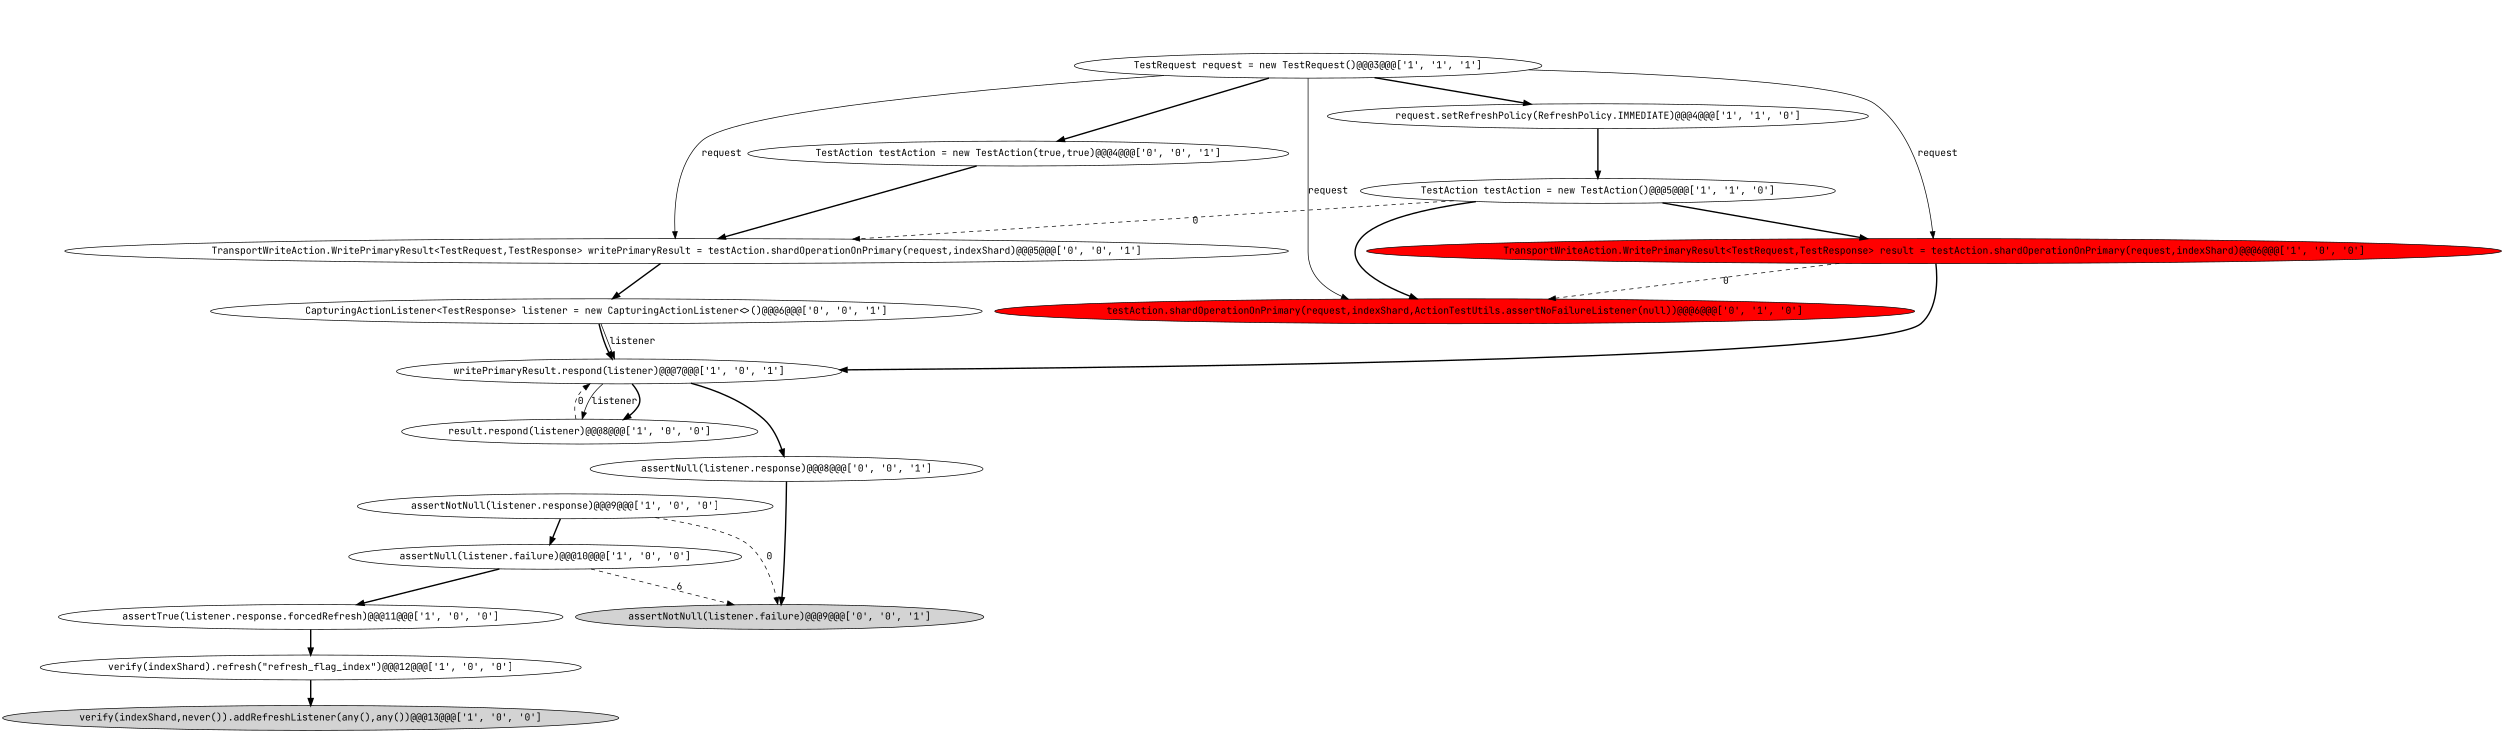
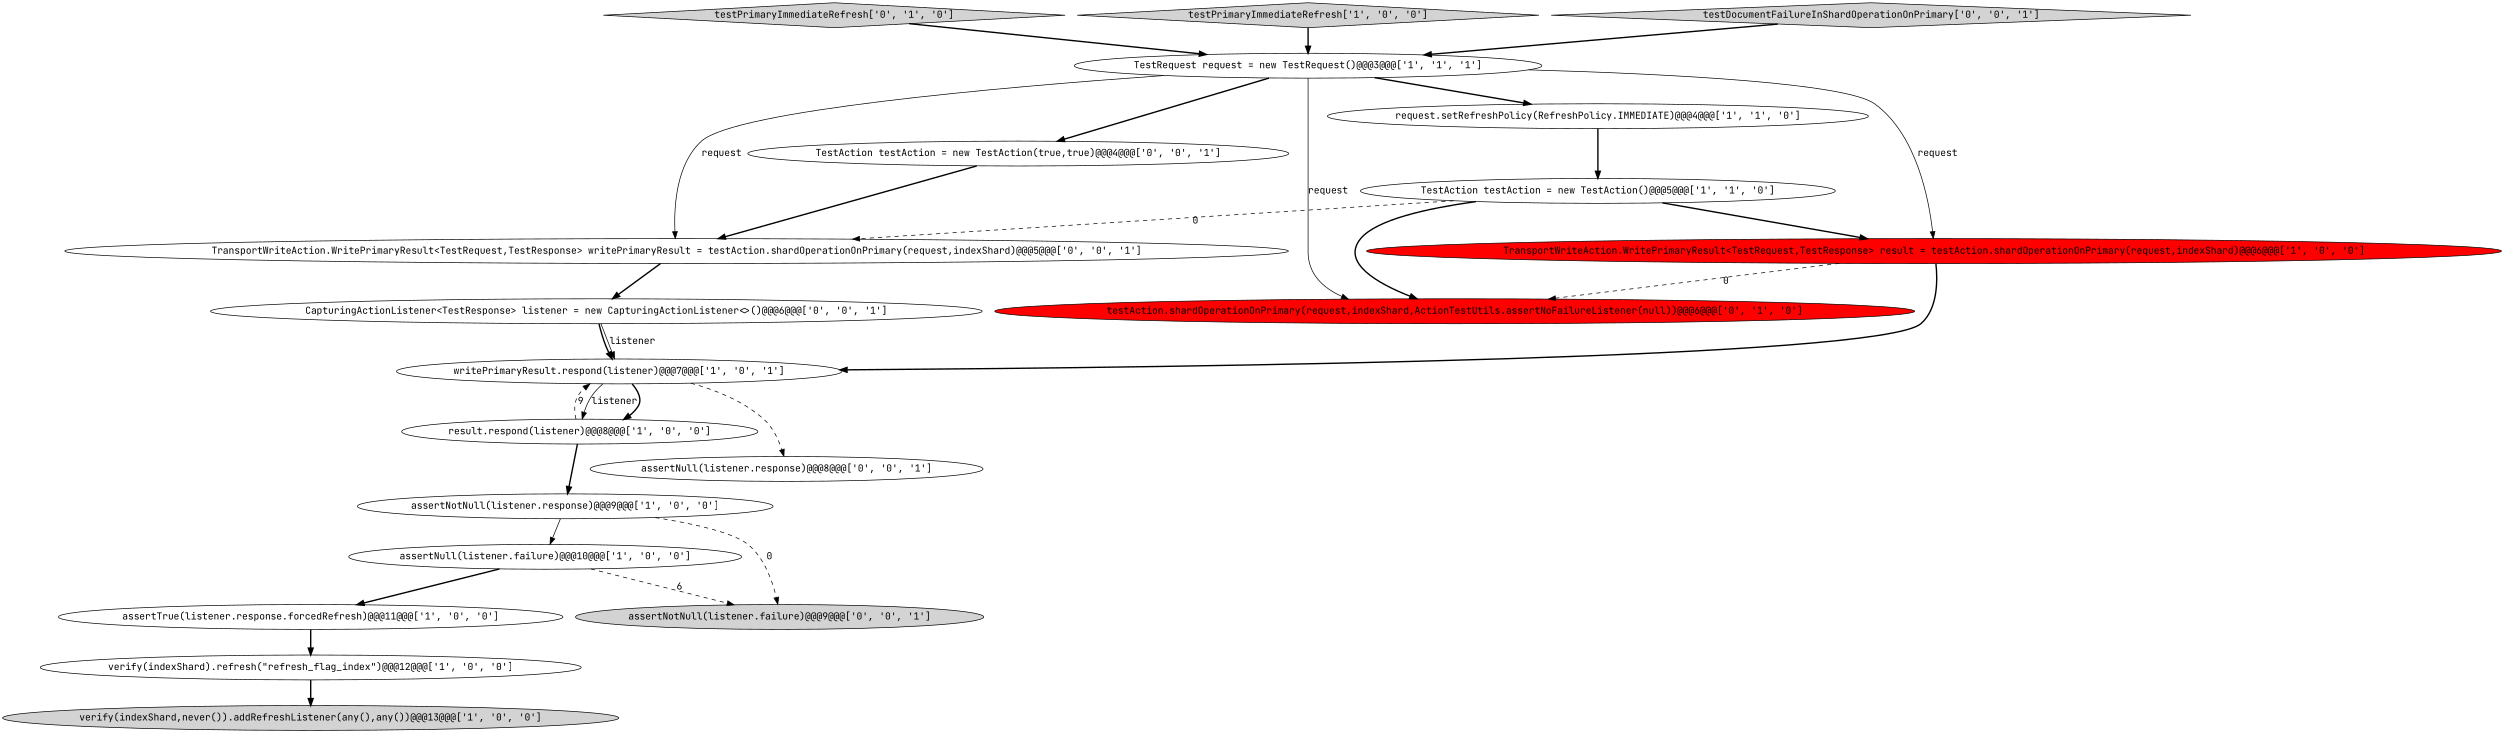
none -> (834, 15)
none -> (1308, 15)
none -> (1871, 15)
(581, 402) -> (581, 402)
(745, 406) -> (745, 406)
none -> (573, 465)
(557, 528) -> (557, 528)
(785, 540) -> none
